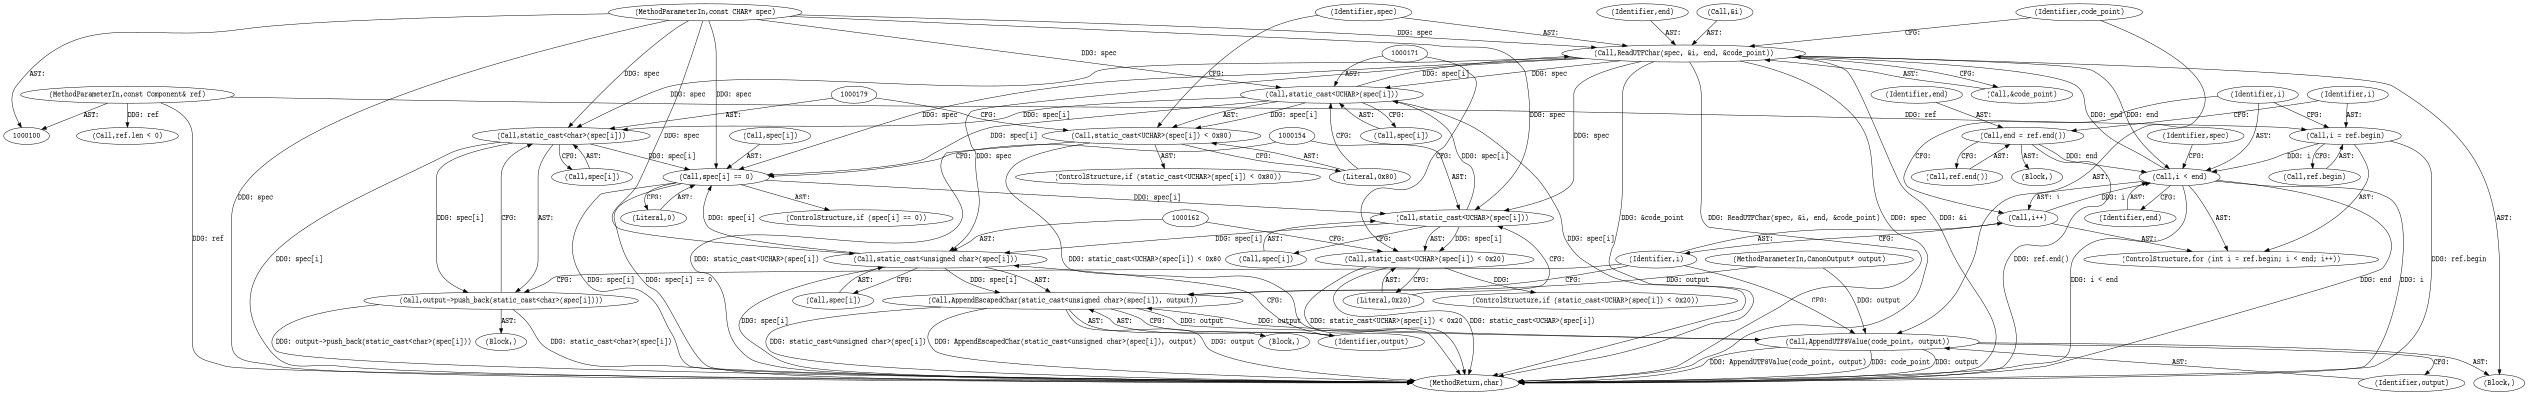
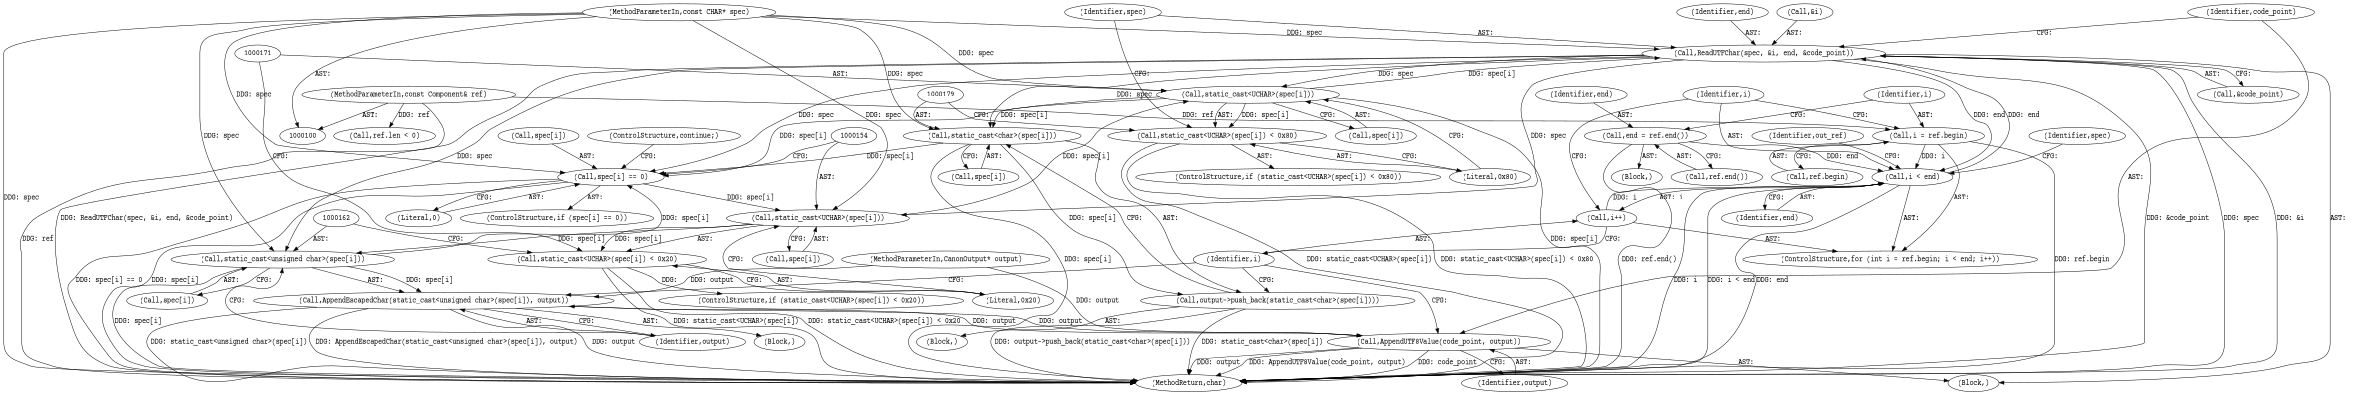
none -> (664, 136)
none -> (1808, 136)
